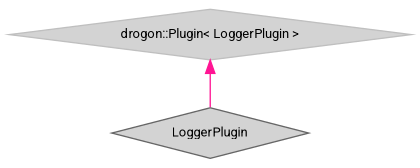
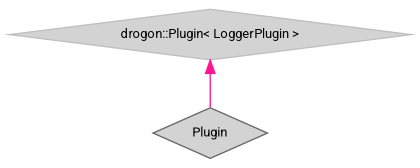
(210, 133) -> (210, 133)
